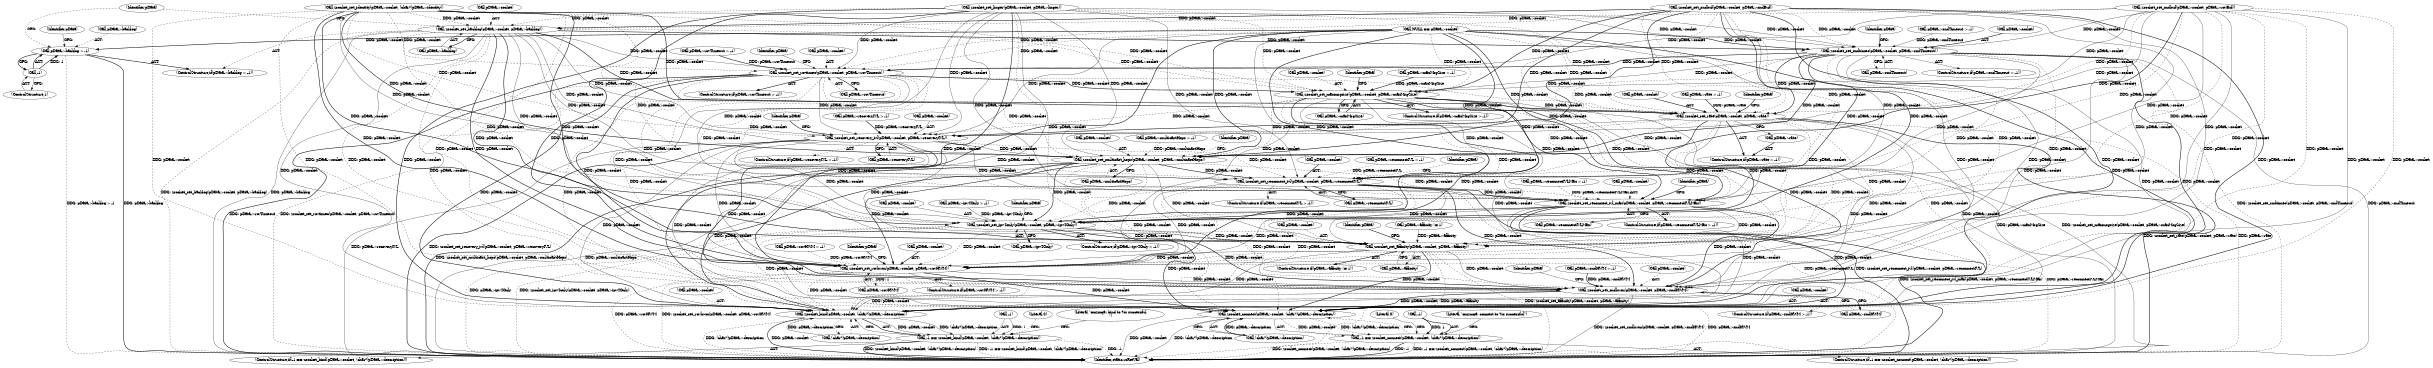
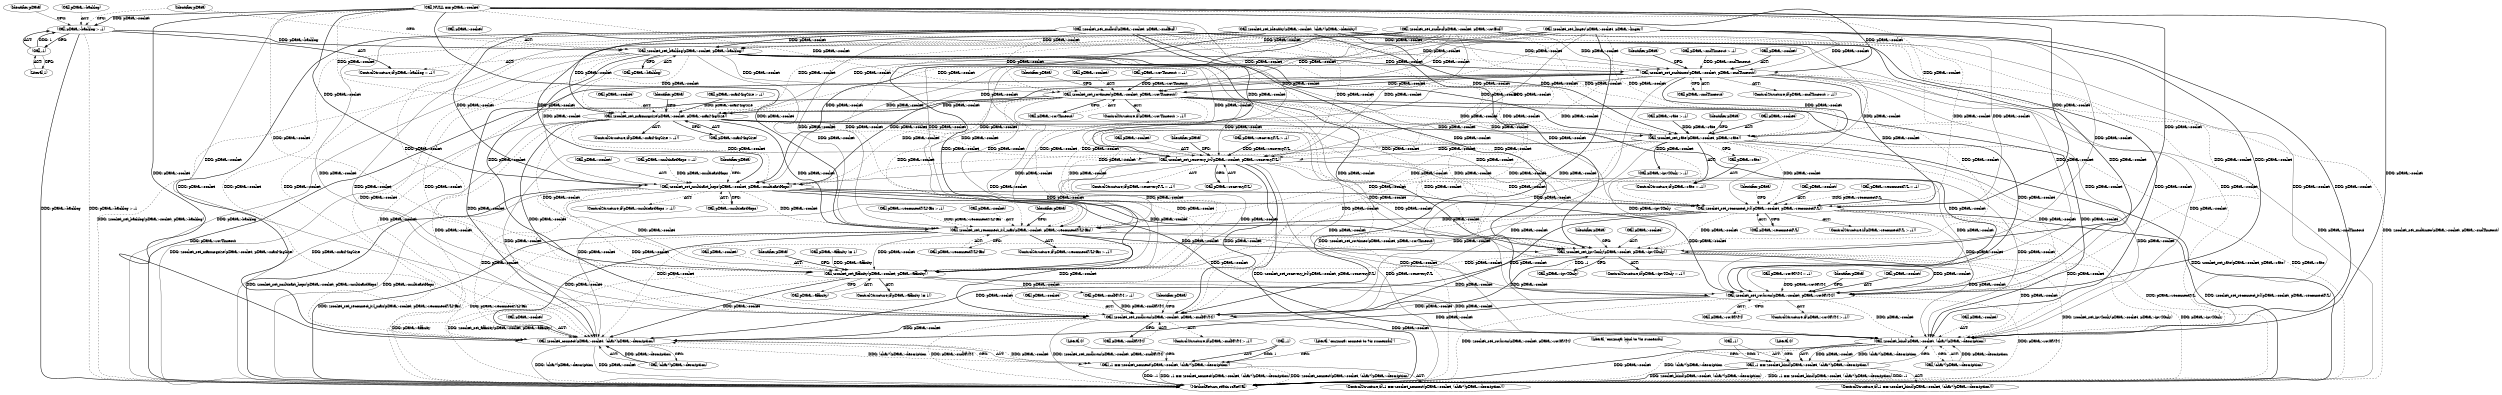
none -> (366, 46)
(30, 95) -> (39, 73)
(1751, 127) -> (1718, 149)
(2070, 179) -> (476, 51)
(1193, 182) -> none
none -> (631, 209)
(1749, 214) -> none
(1505, 215) -> (1655, 149)
(1020, 236) -> (1582, 263)
(1671, 245) -> (1844, 68)
(959, 246) -> (1859, 260)
(1404, 258) -> (869, 285)
(1417, 258) -> (852, 285)
(882, 280) -> (1760, 307)
(1487, 281) -> (999, 285)
(1846, 301) -> (1164, 328)
(1117, 360) -> (1218, 387)
